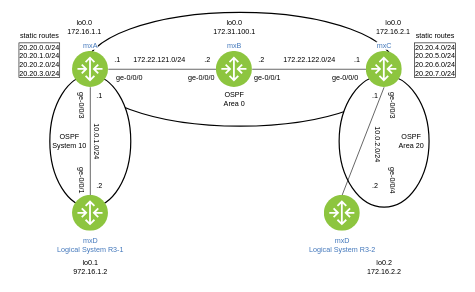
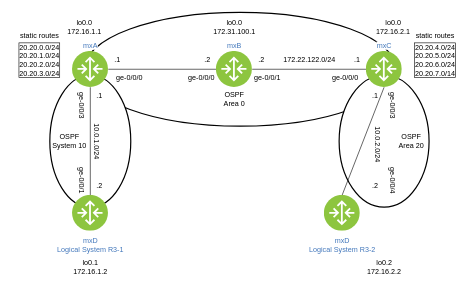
(159, 60) -> none
(436, 60) -> (436, 60)
(91, 267) -> (91, 267)
